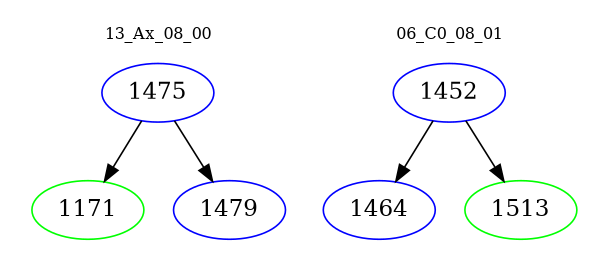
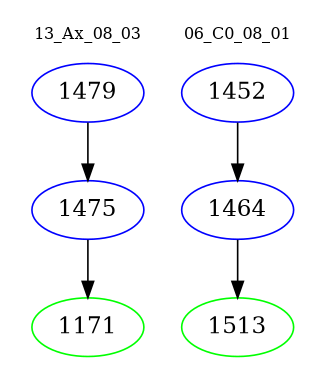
(159, 35) -> (88, 35)
(189, 144) -> (88, 143)
(480, 144) -> (238, 261)
